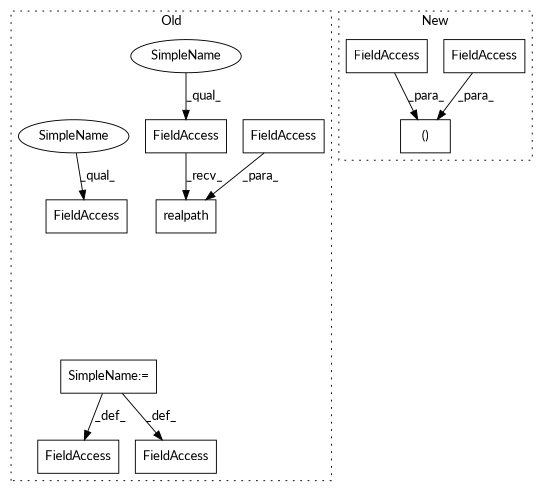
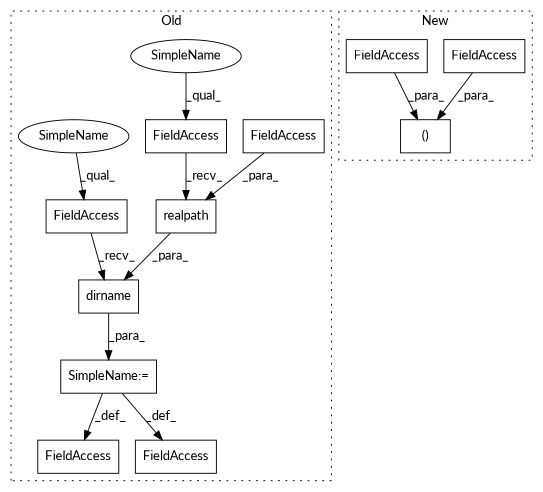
none -> (109, 297)
